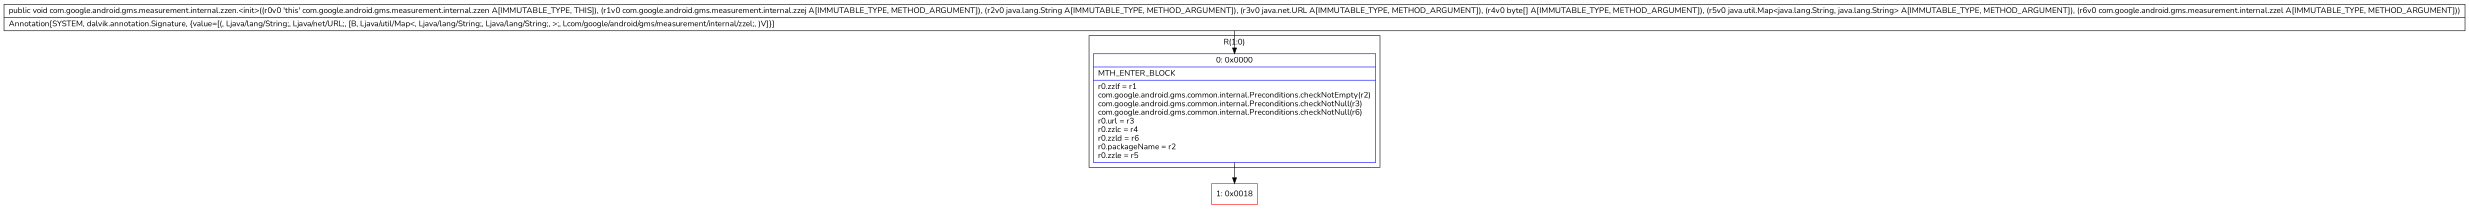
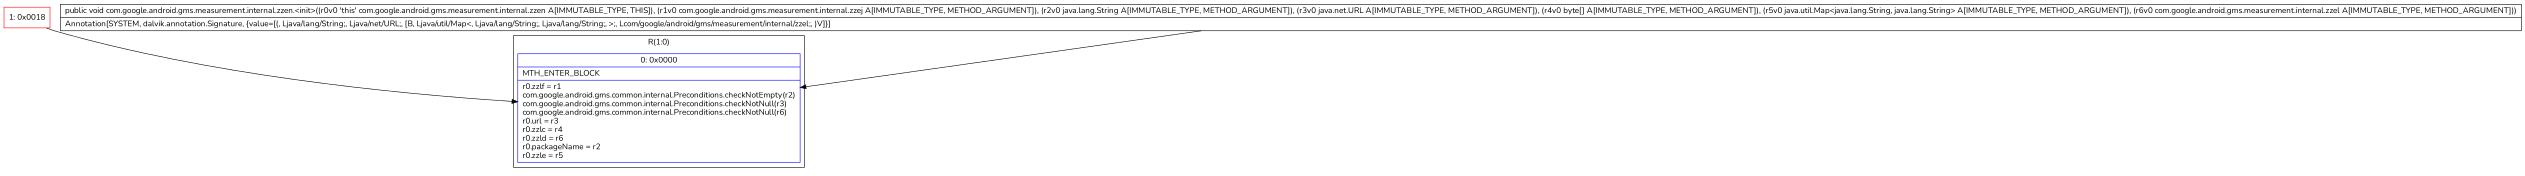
(1235, 171) -> (277, 77)
